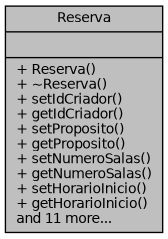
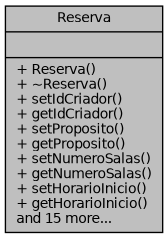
(64, 219) -> (64, 219)
